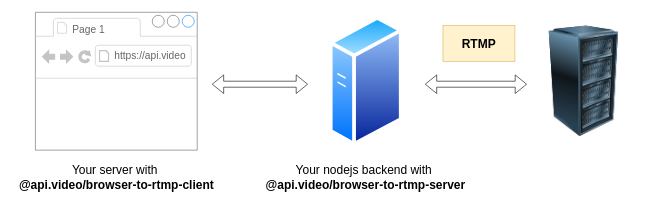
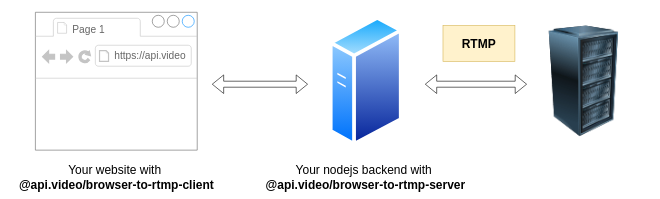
(116, 177) -> (116, 177)
